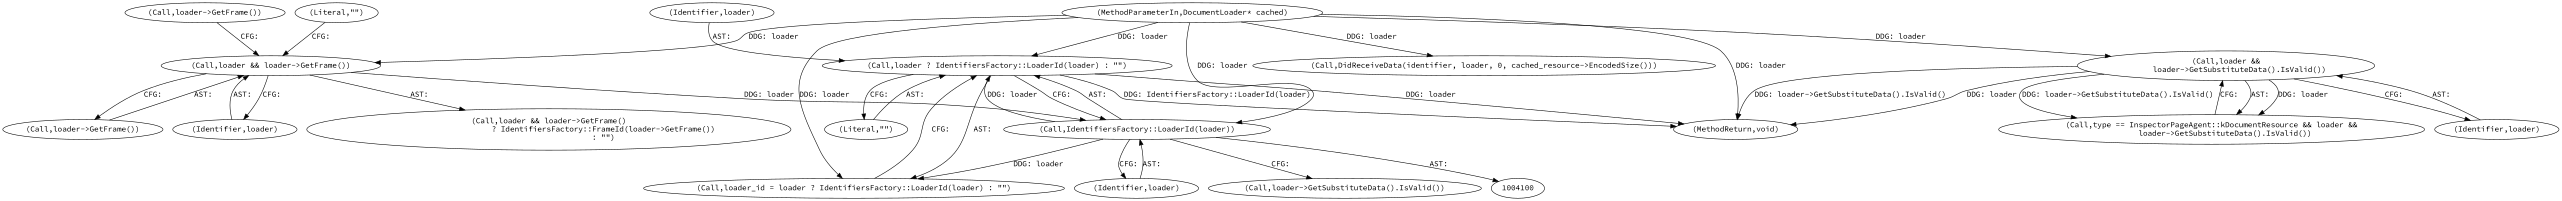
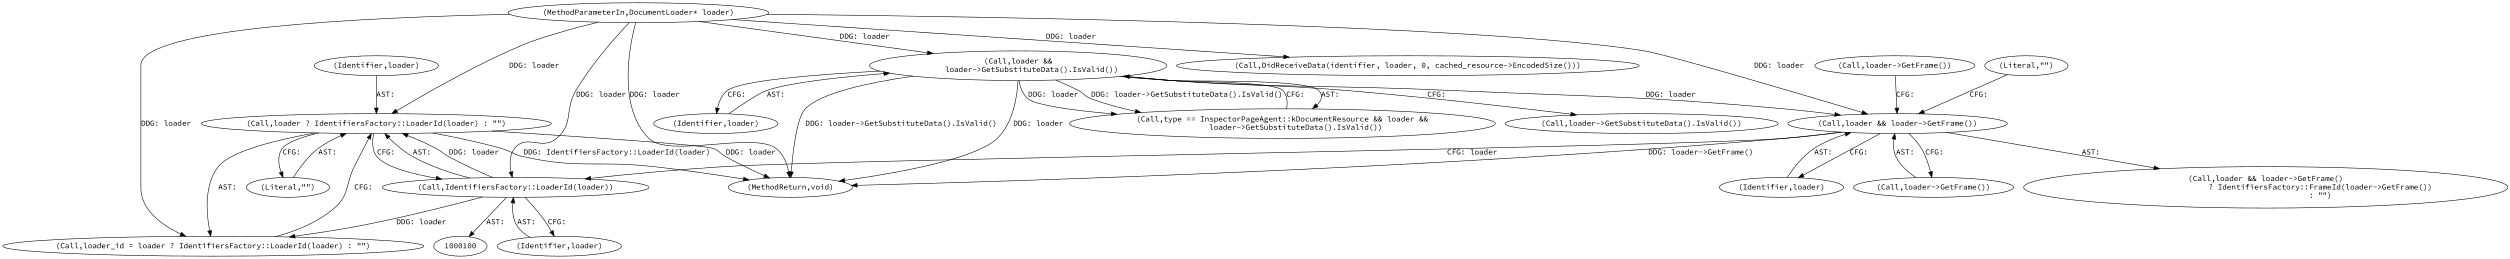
(1192, 13) -> (638, 13)
none -> (1477, 92)
(769, 95) -> (1472, 153)
(1238, 158) -> (1346, 91)
none -> (1349, 167)
(1518, 188) -> (460, 246)
